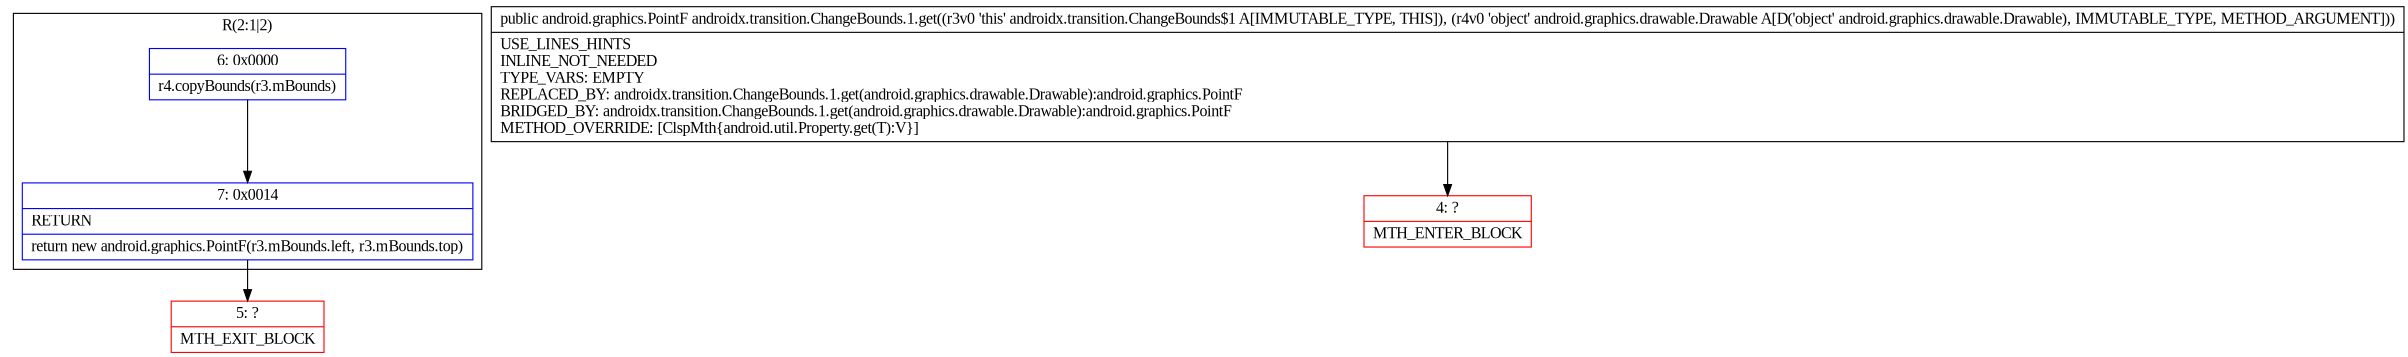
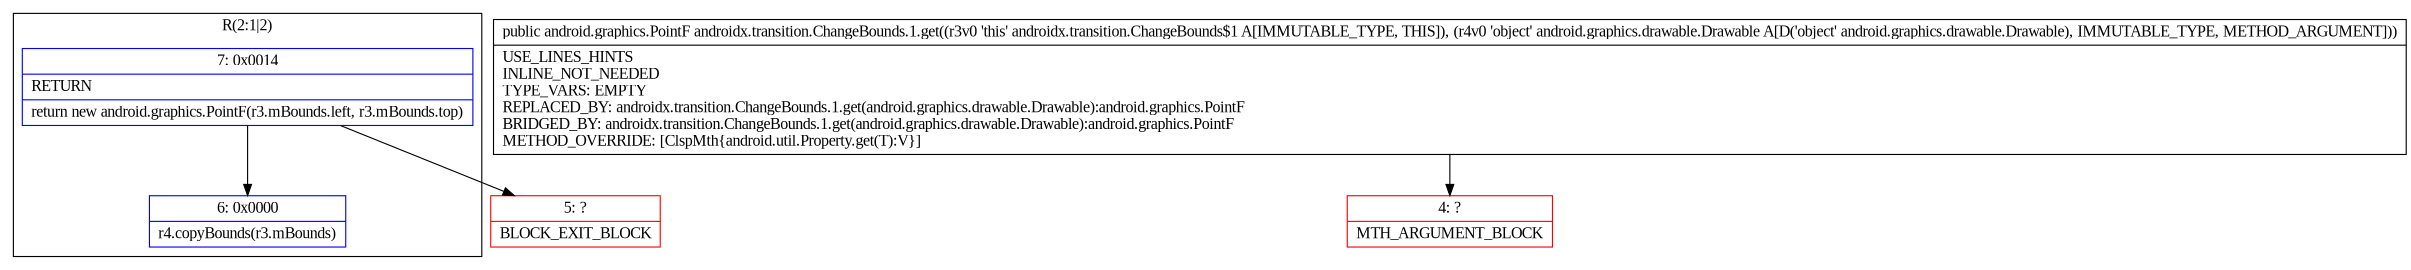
(248, 135) -> (248, 155)
(1448, 234) -> (1450, 234)
(248, 339) -> (575, 234)
